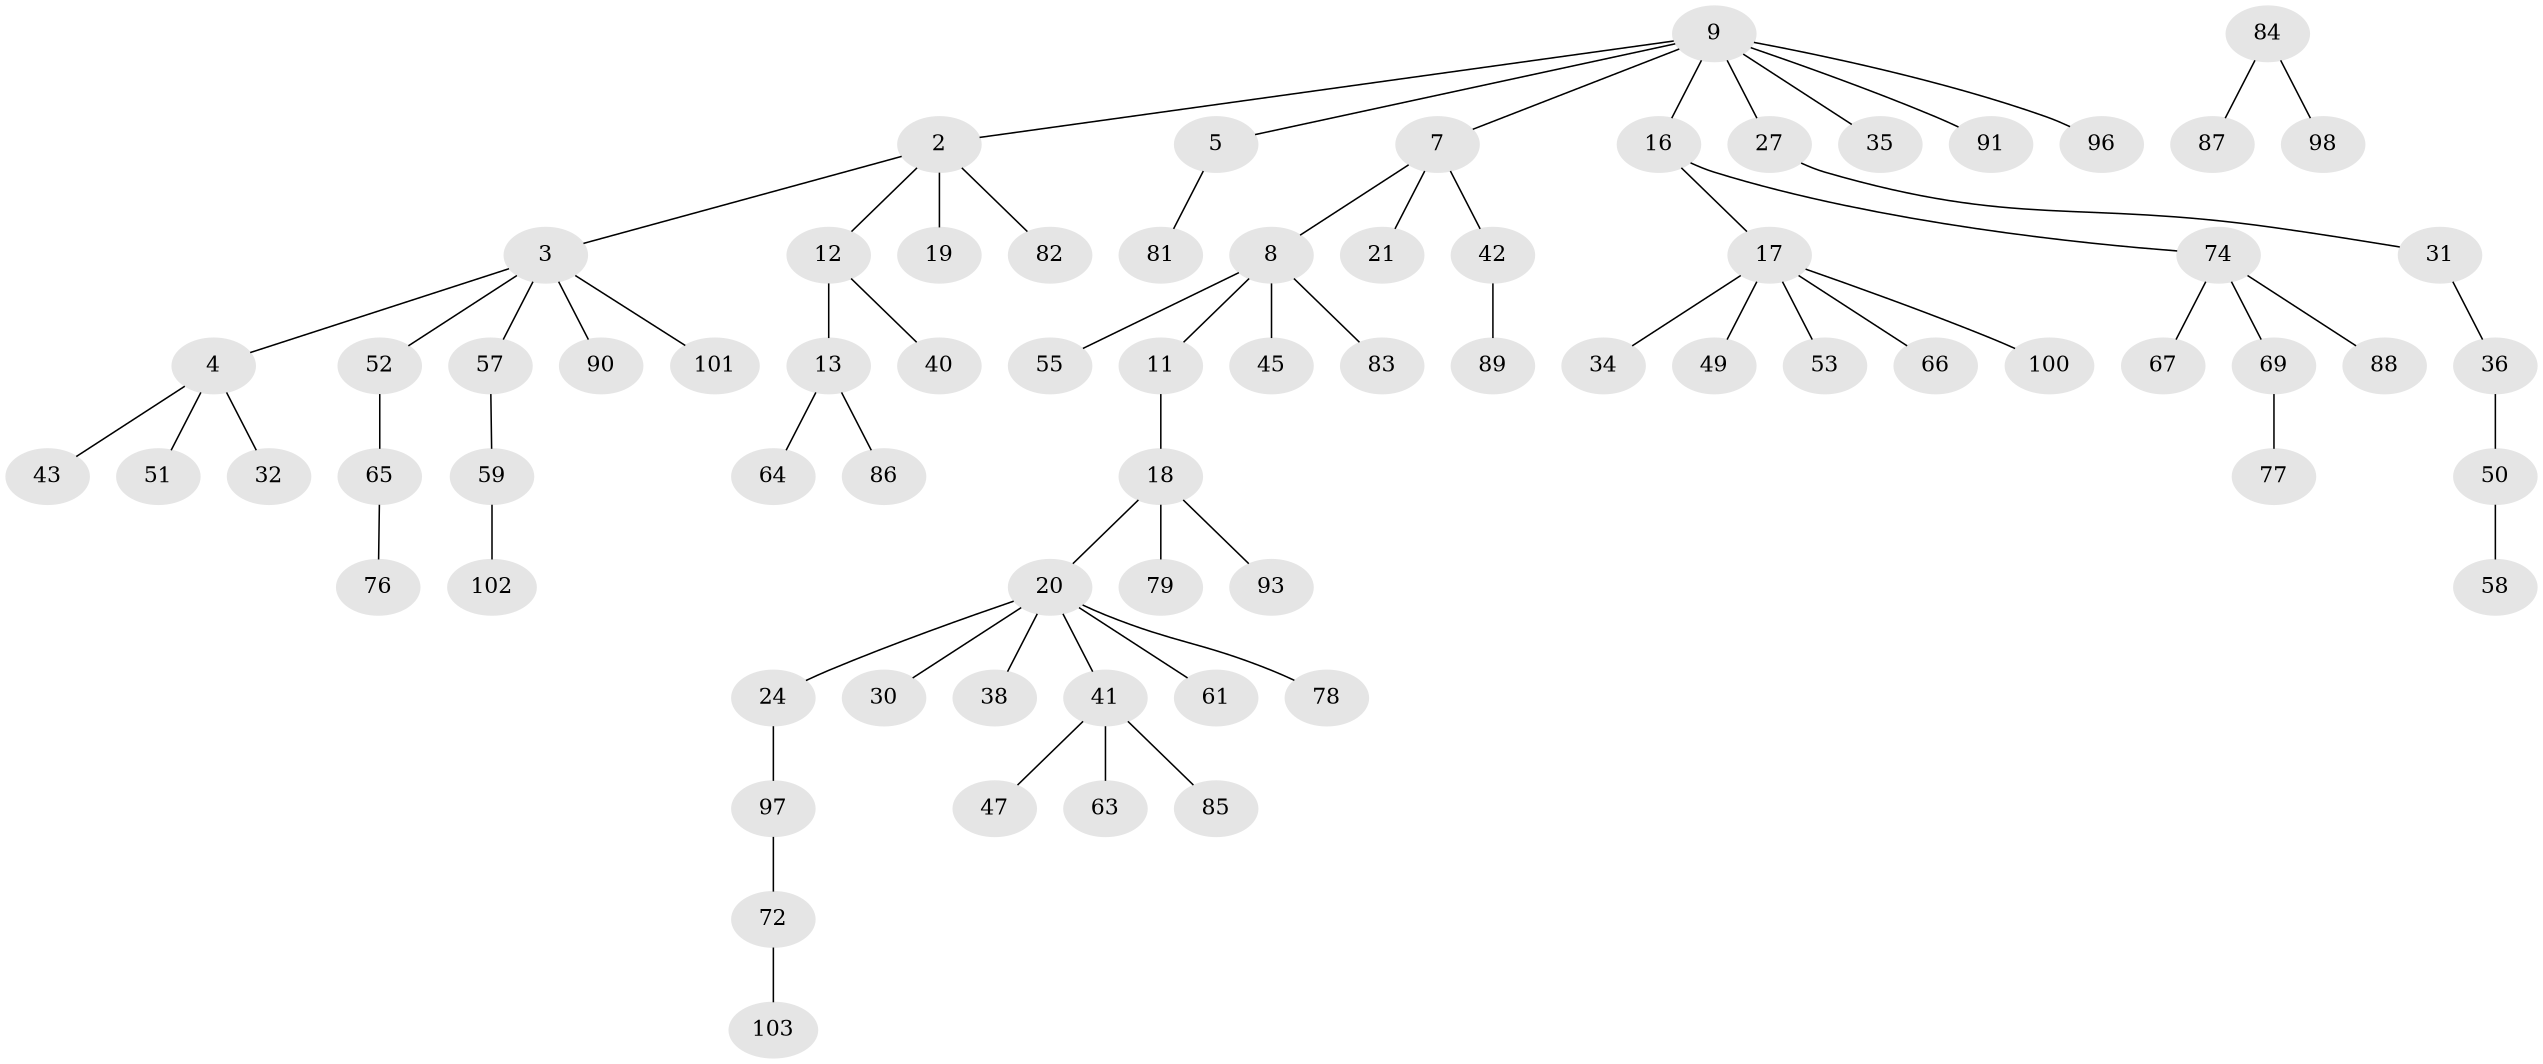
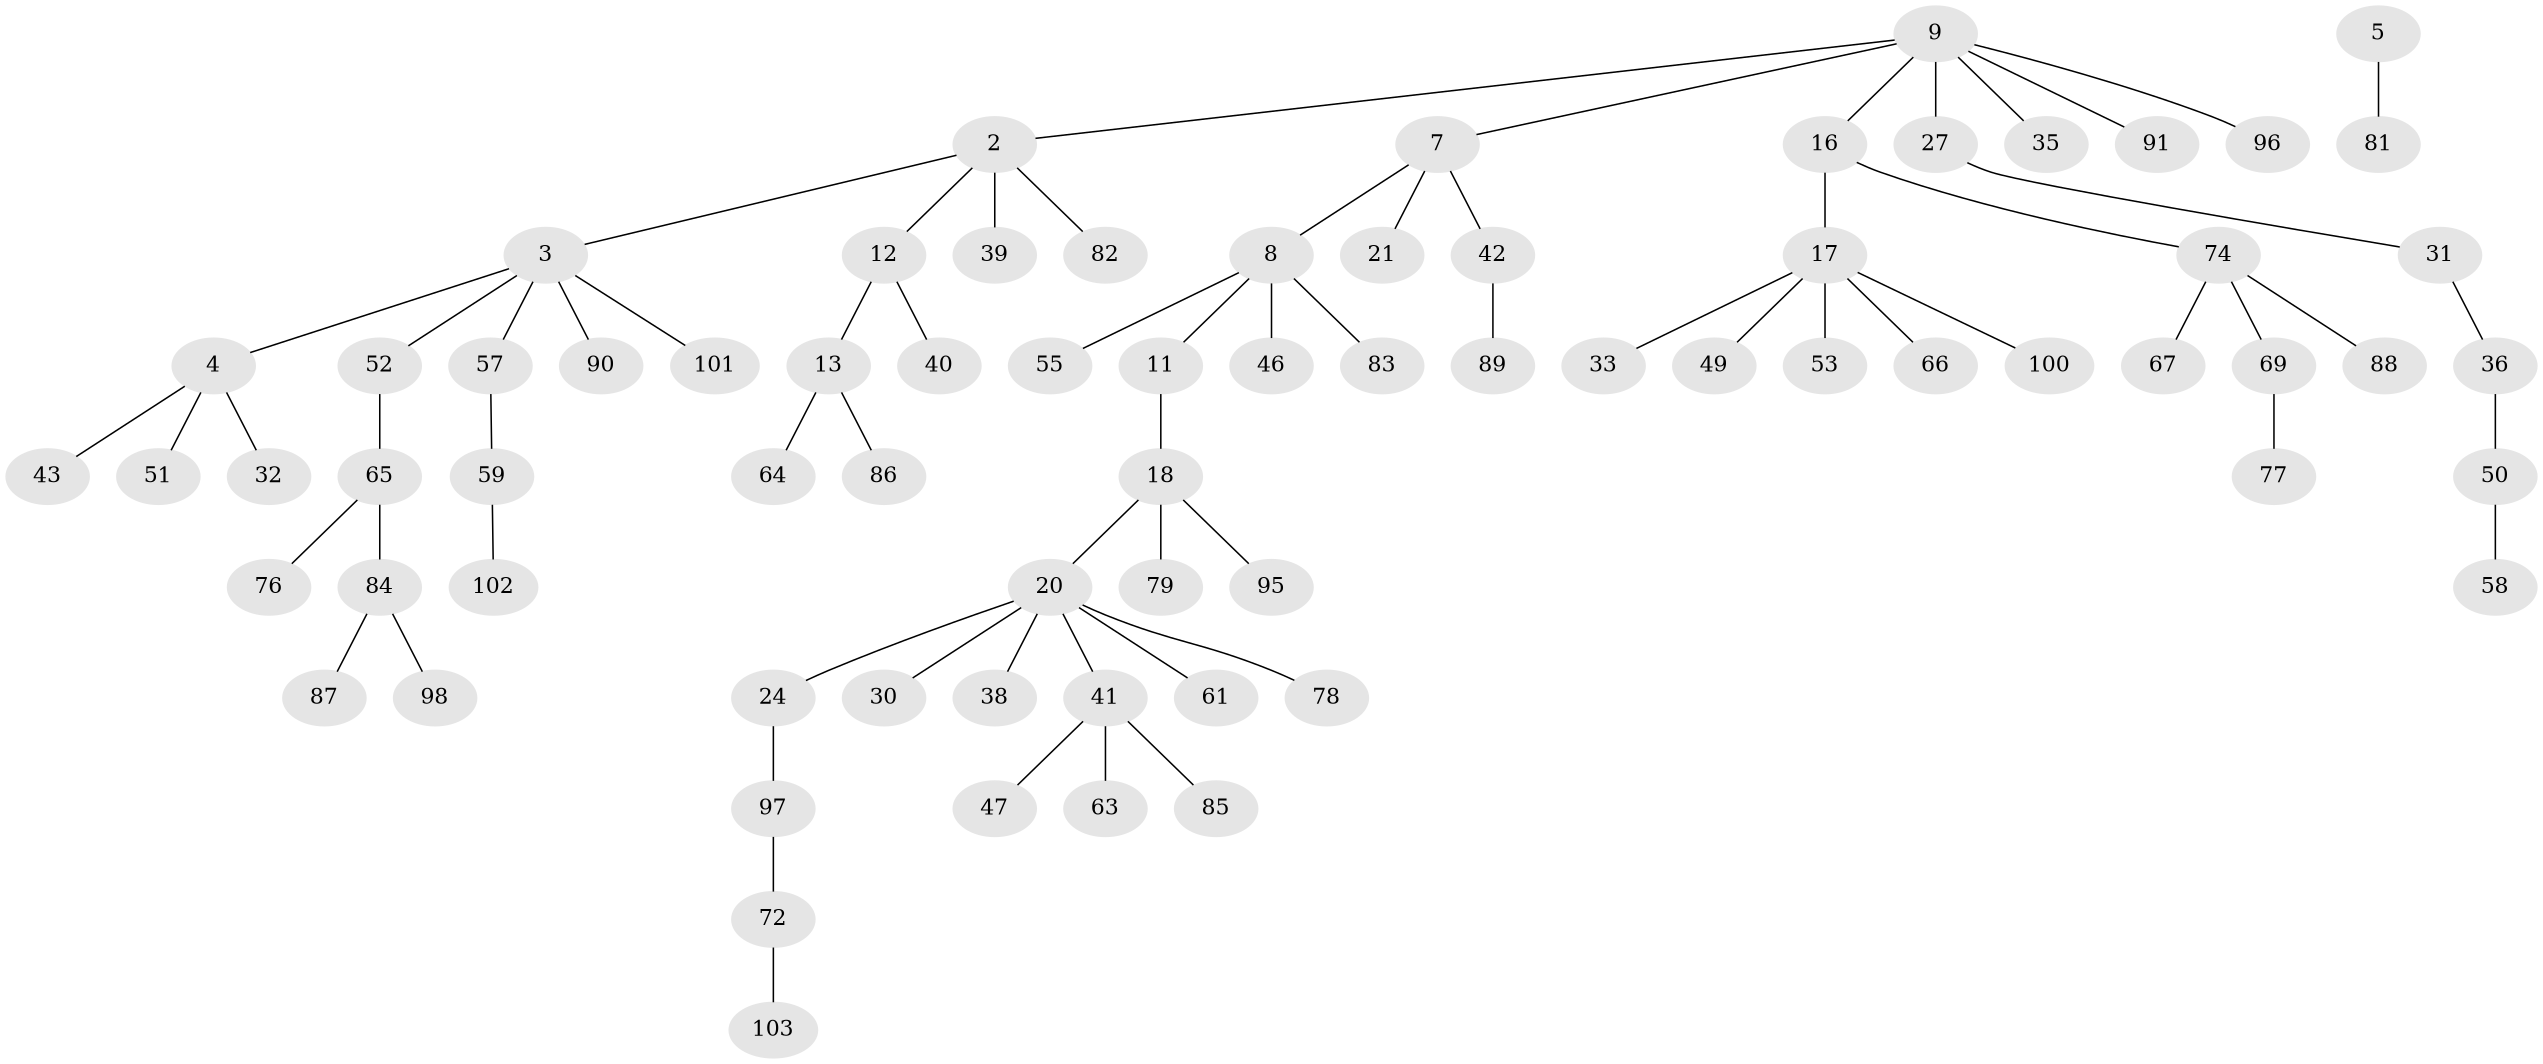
(1465, 89) -> none
(939, 255) -> (995, 255)
(1272, 366) -> (1272, 366)
(1604, 366) -> (1604, 366)
none -> (380, 532)
(1272, 587) -> (1272, 587)
